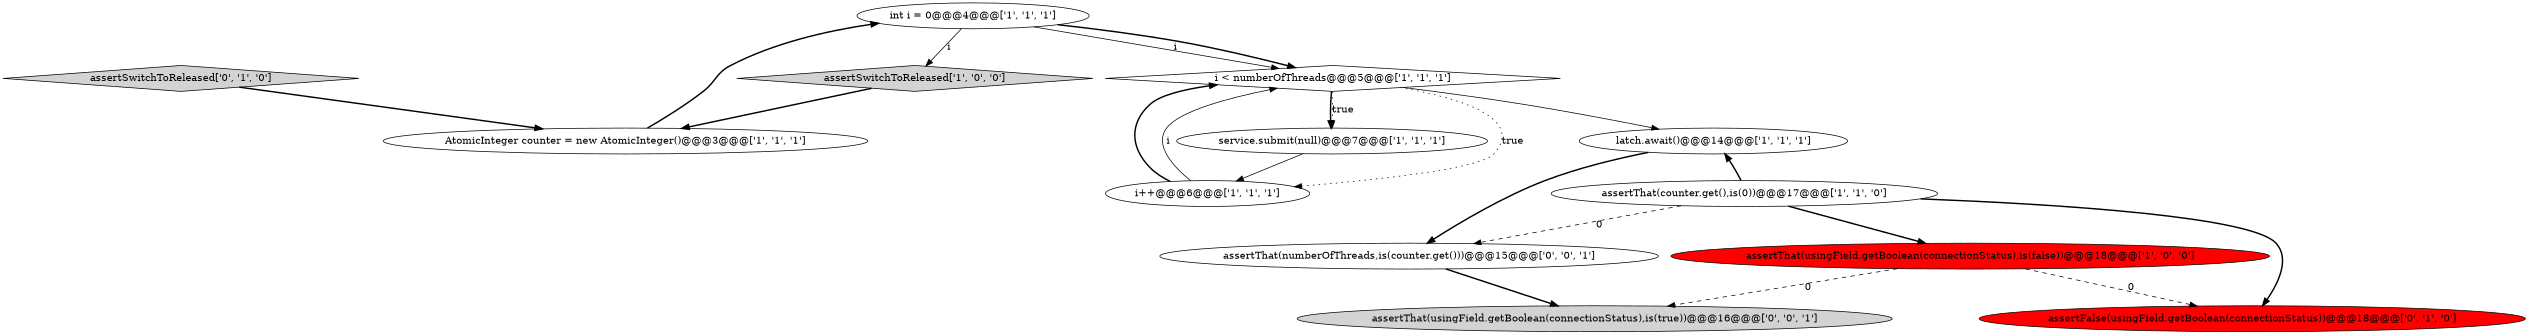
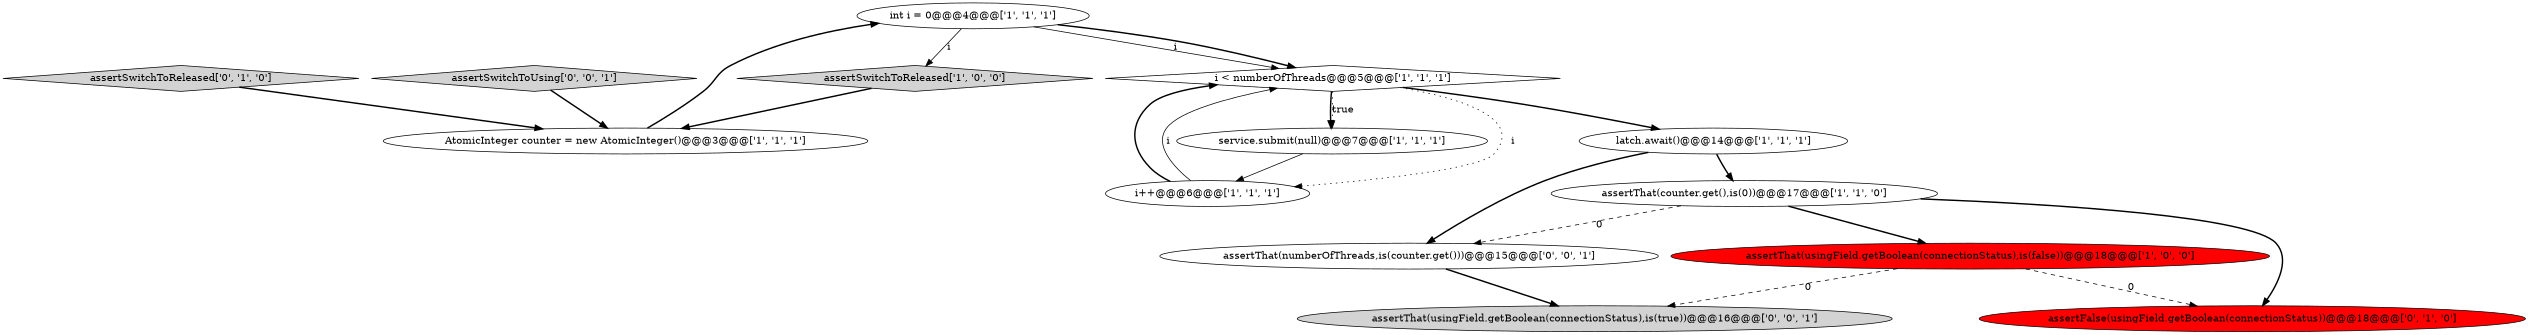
none -> (534, 78)
(1528, 105) -> (1528, 105)
(1513, 141) -> (1513, 141)
(1735, 170) -> (1722, 165)
